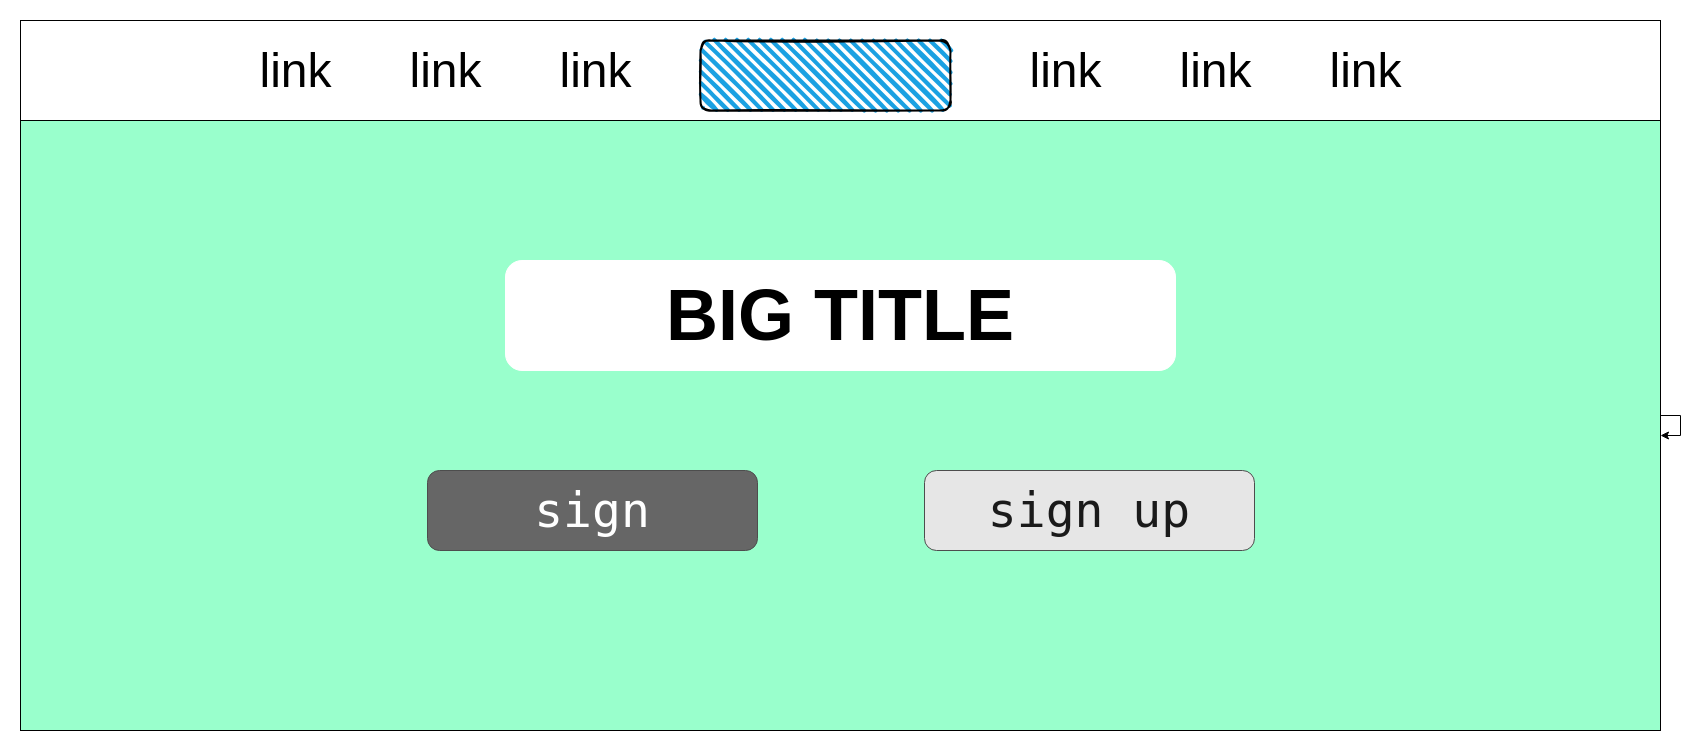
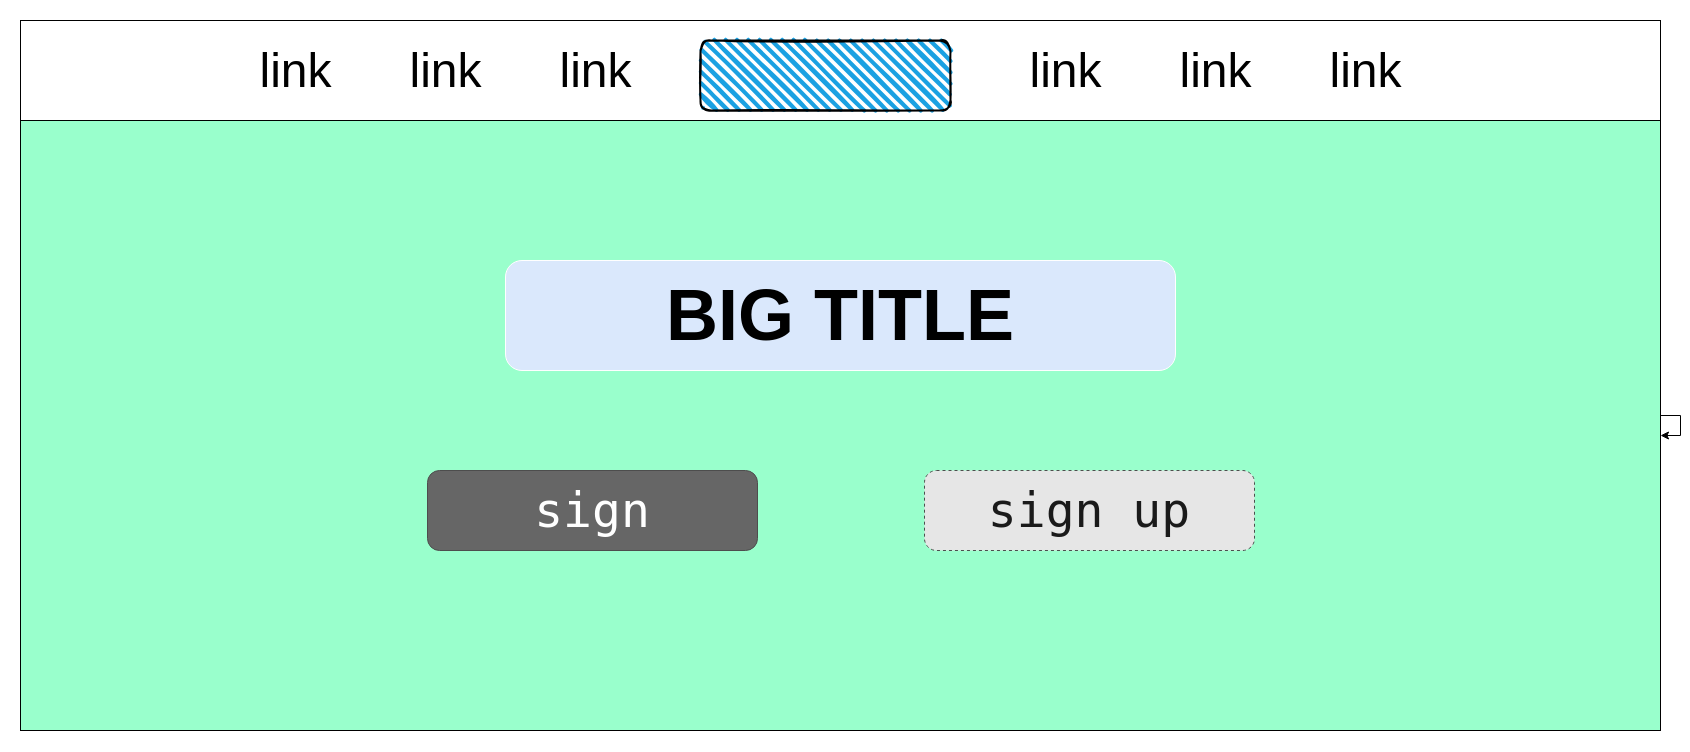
(841, 316) -> (841, 316)
(1090, 511) -> (1090, 511)
